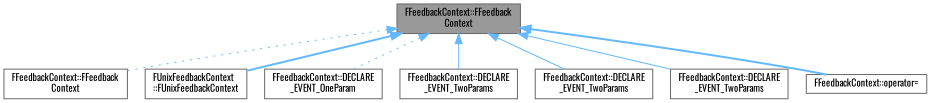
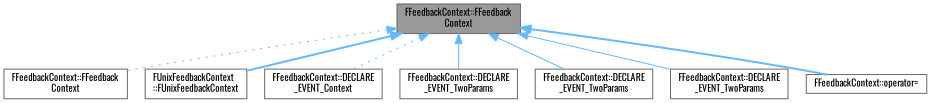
(323, 84) -> (323, 84)
